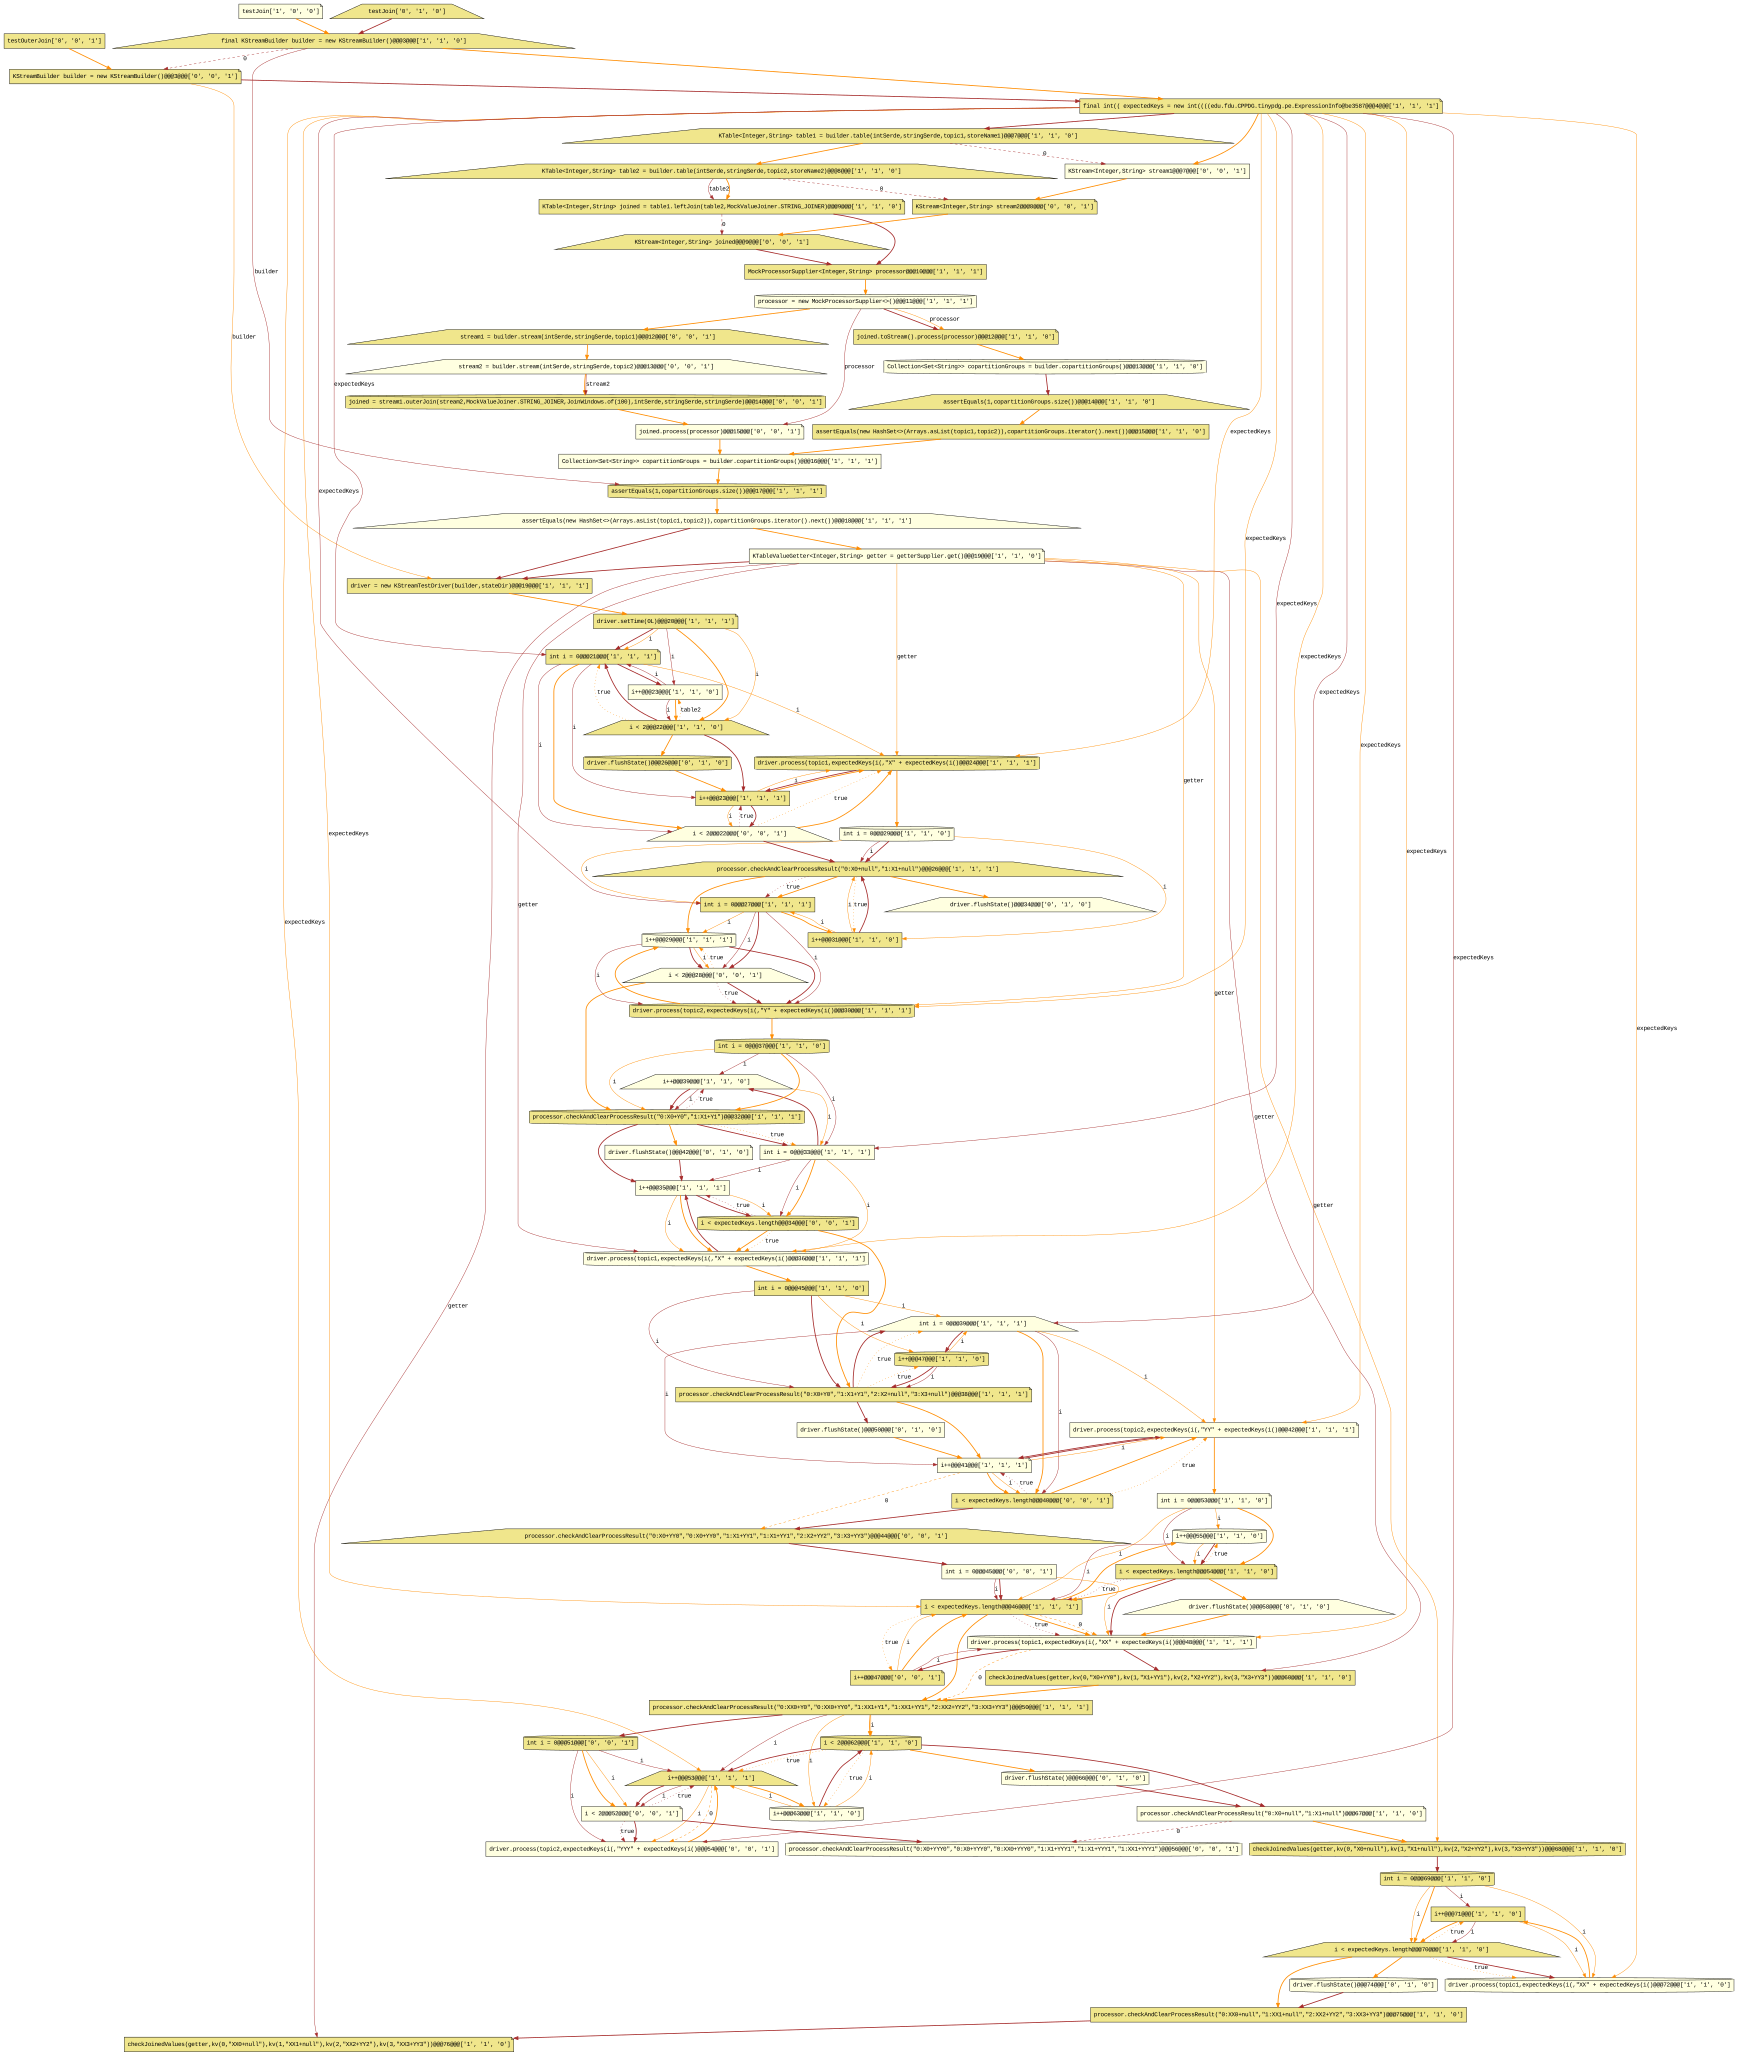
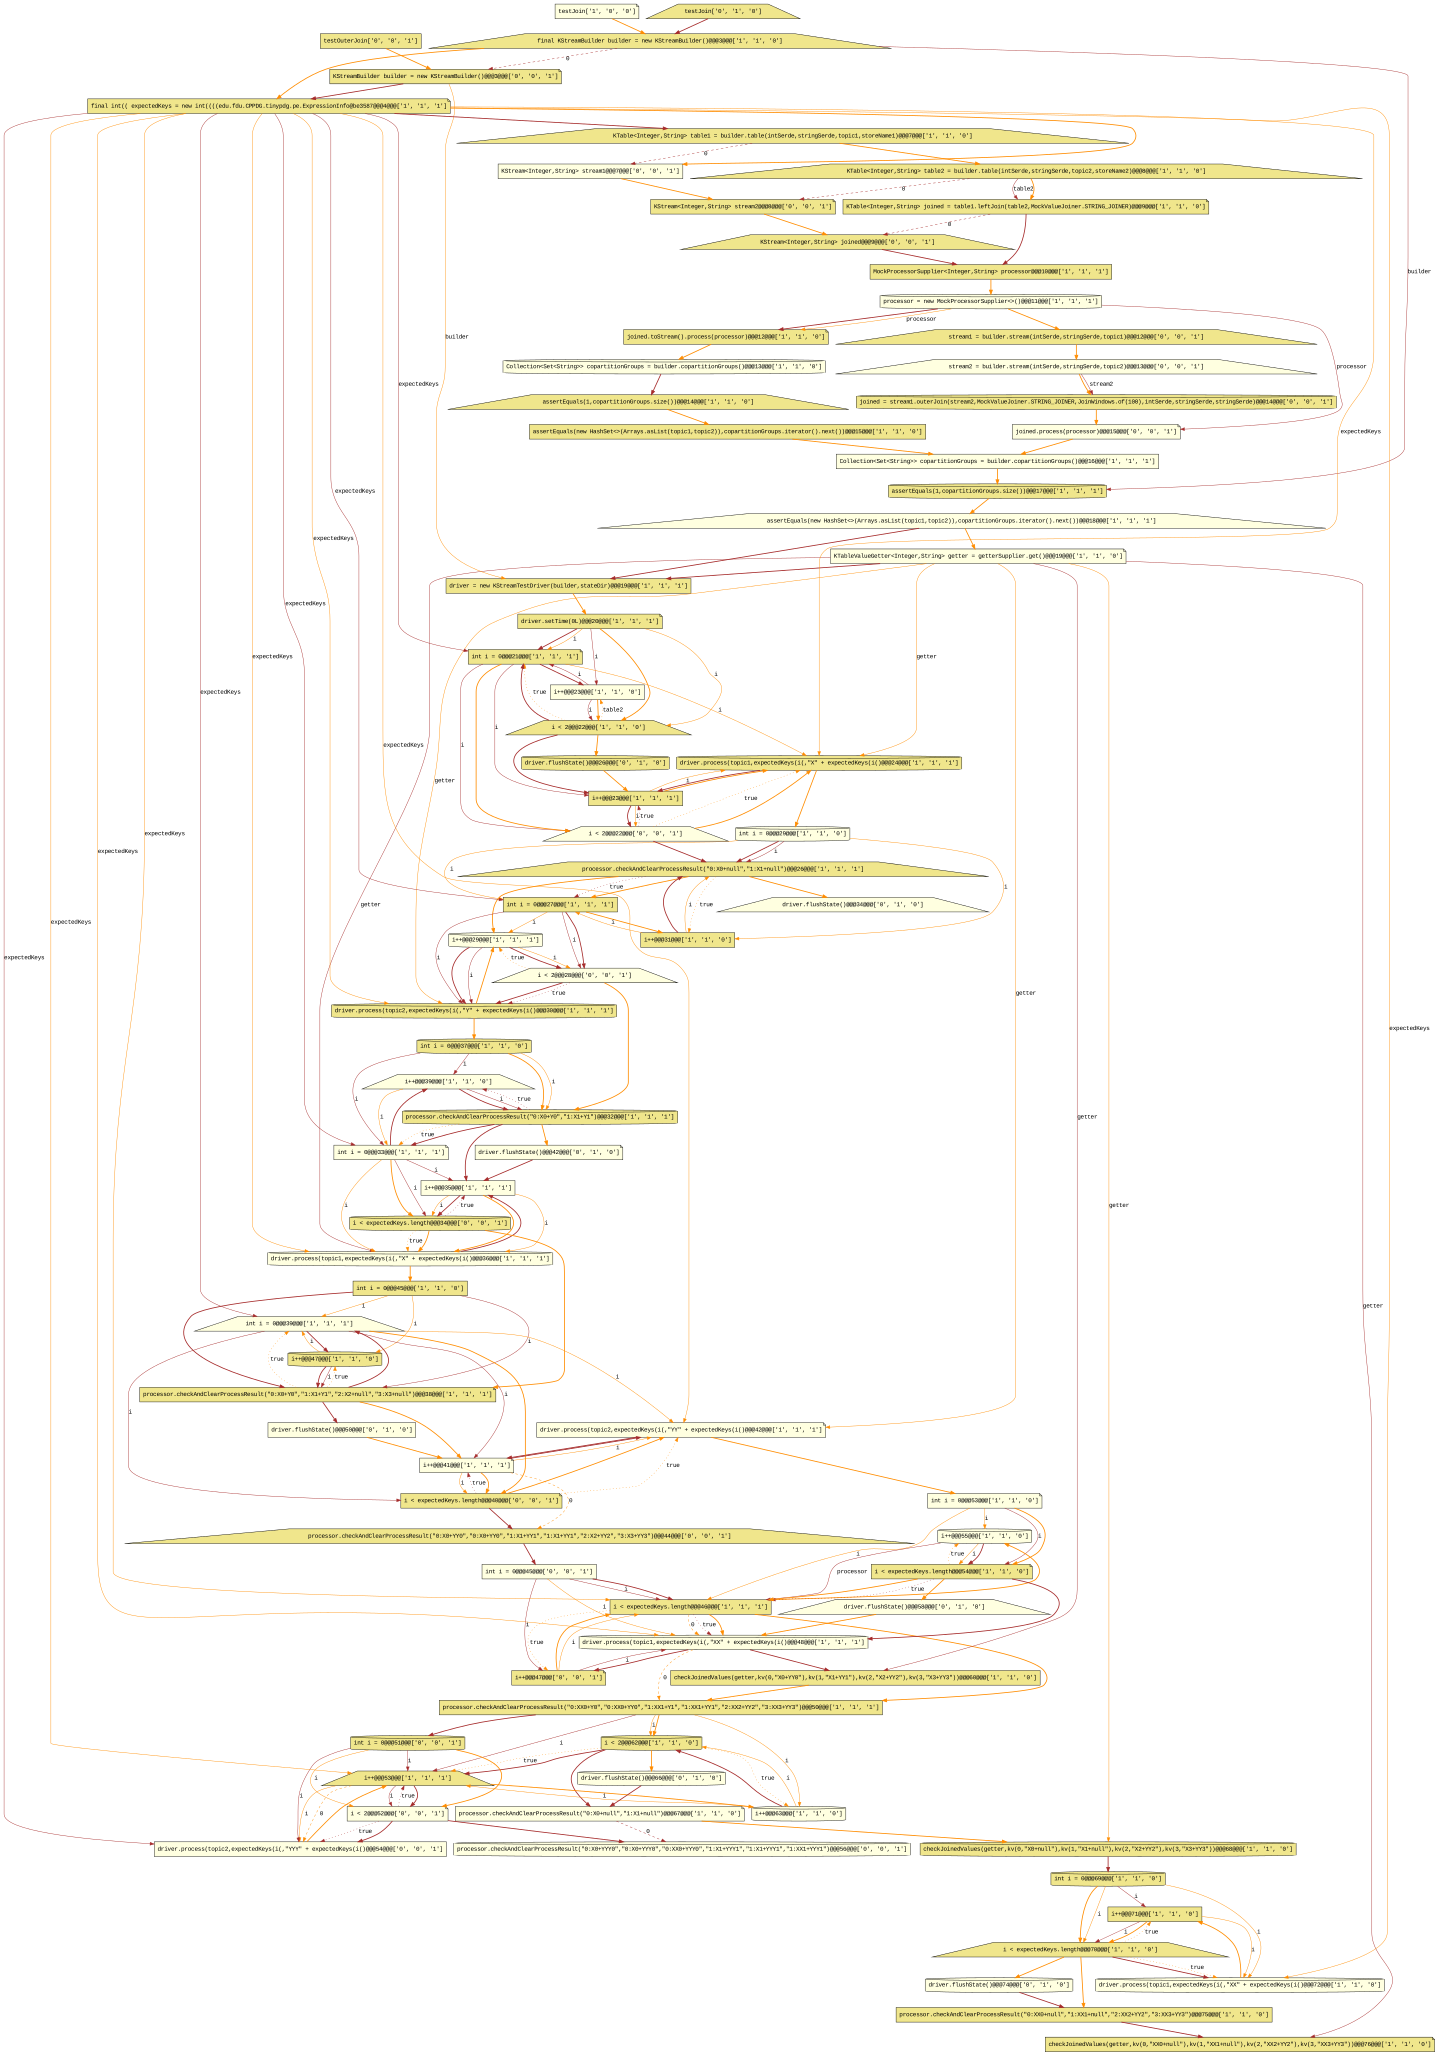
(817, 1152) -> (391, 1152)
(1088, 1572) -> (852, 1572)
none -> (525, 1625)
